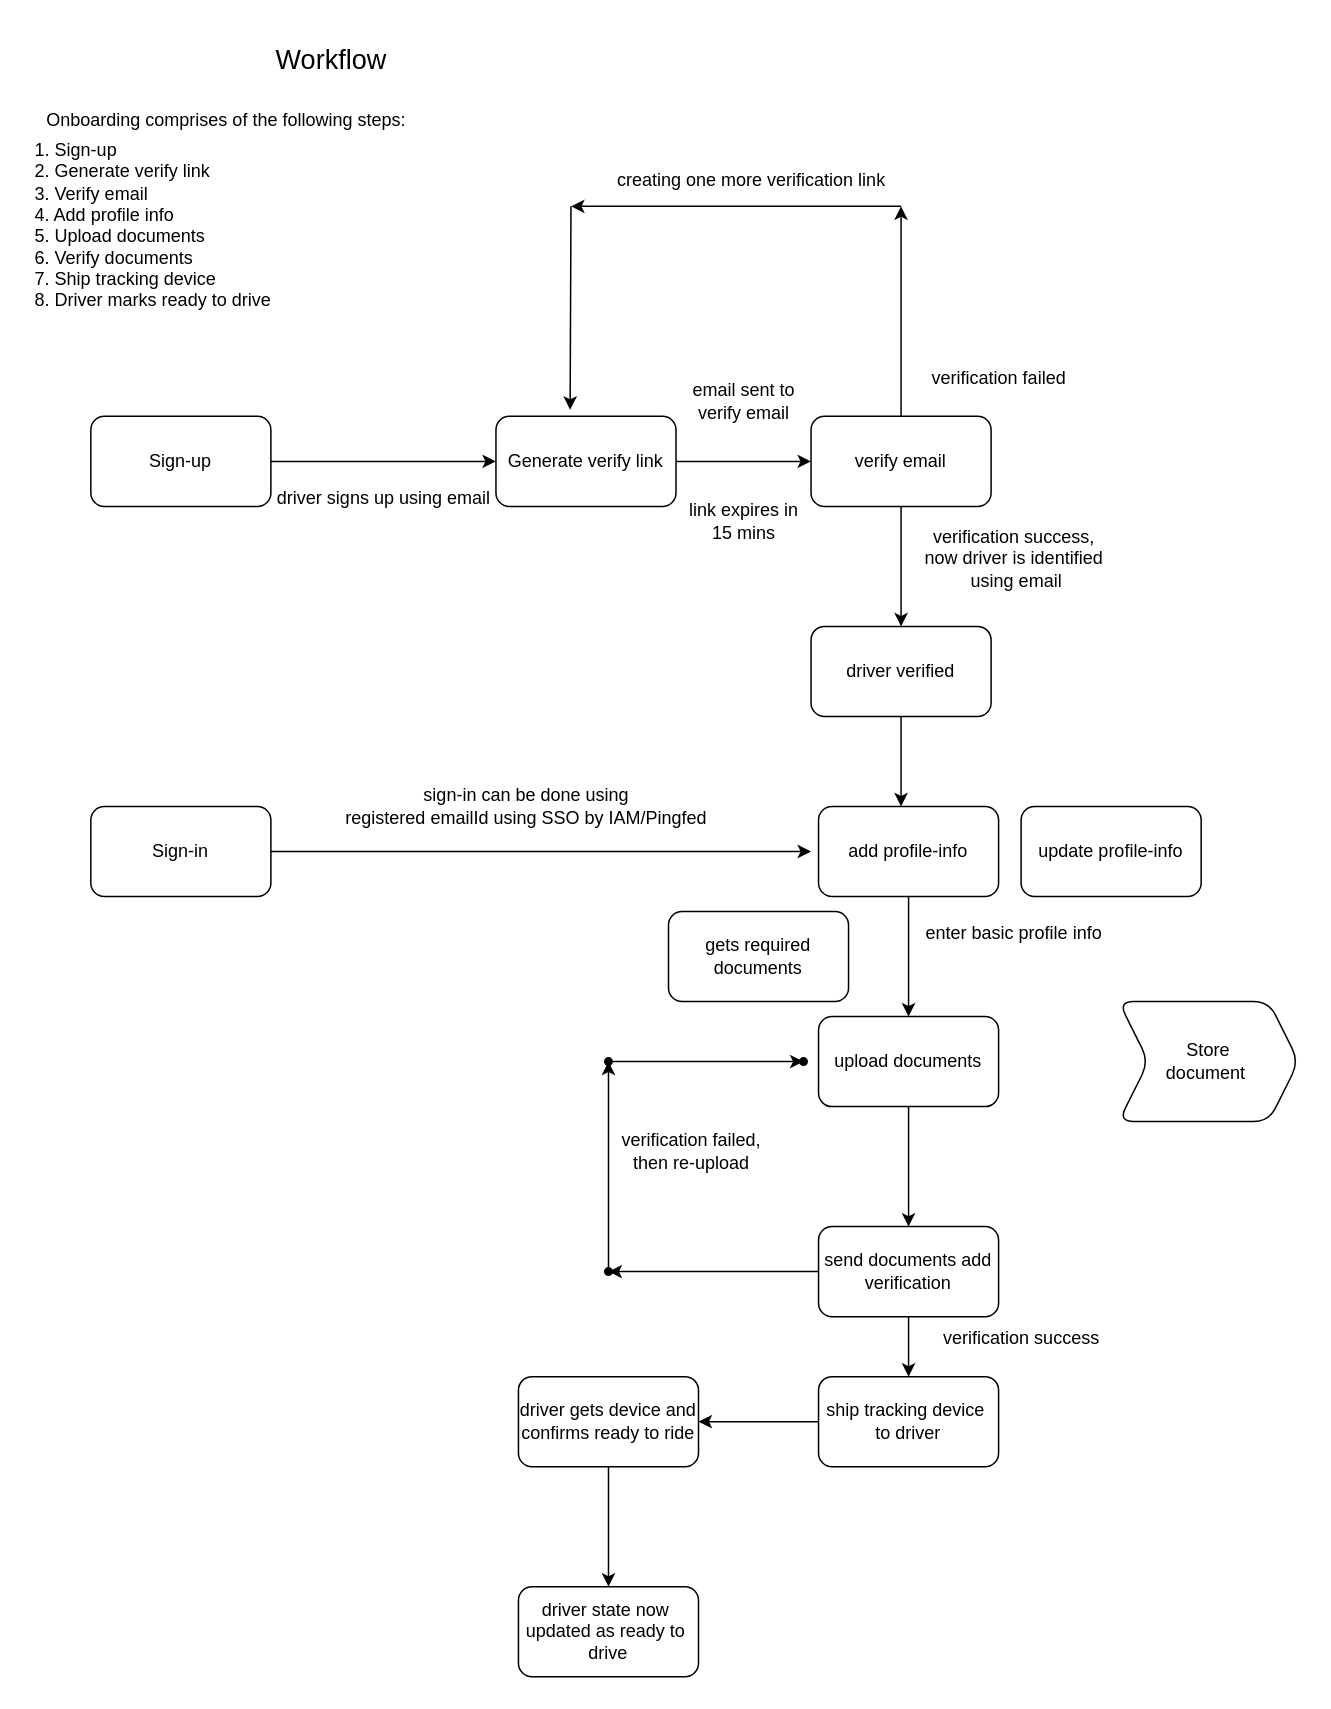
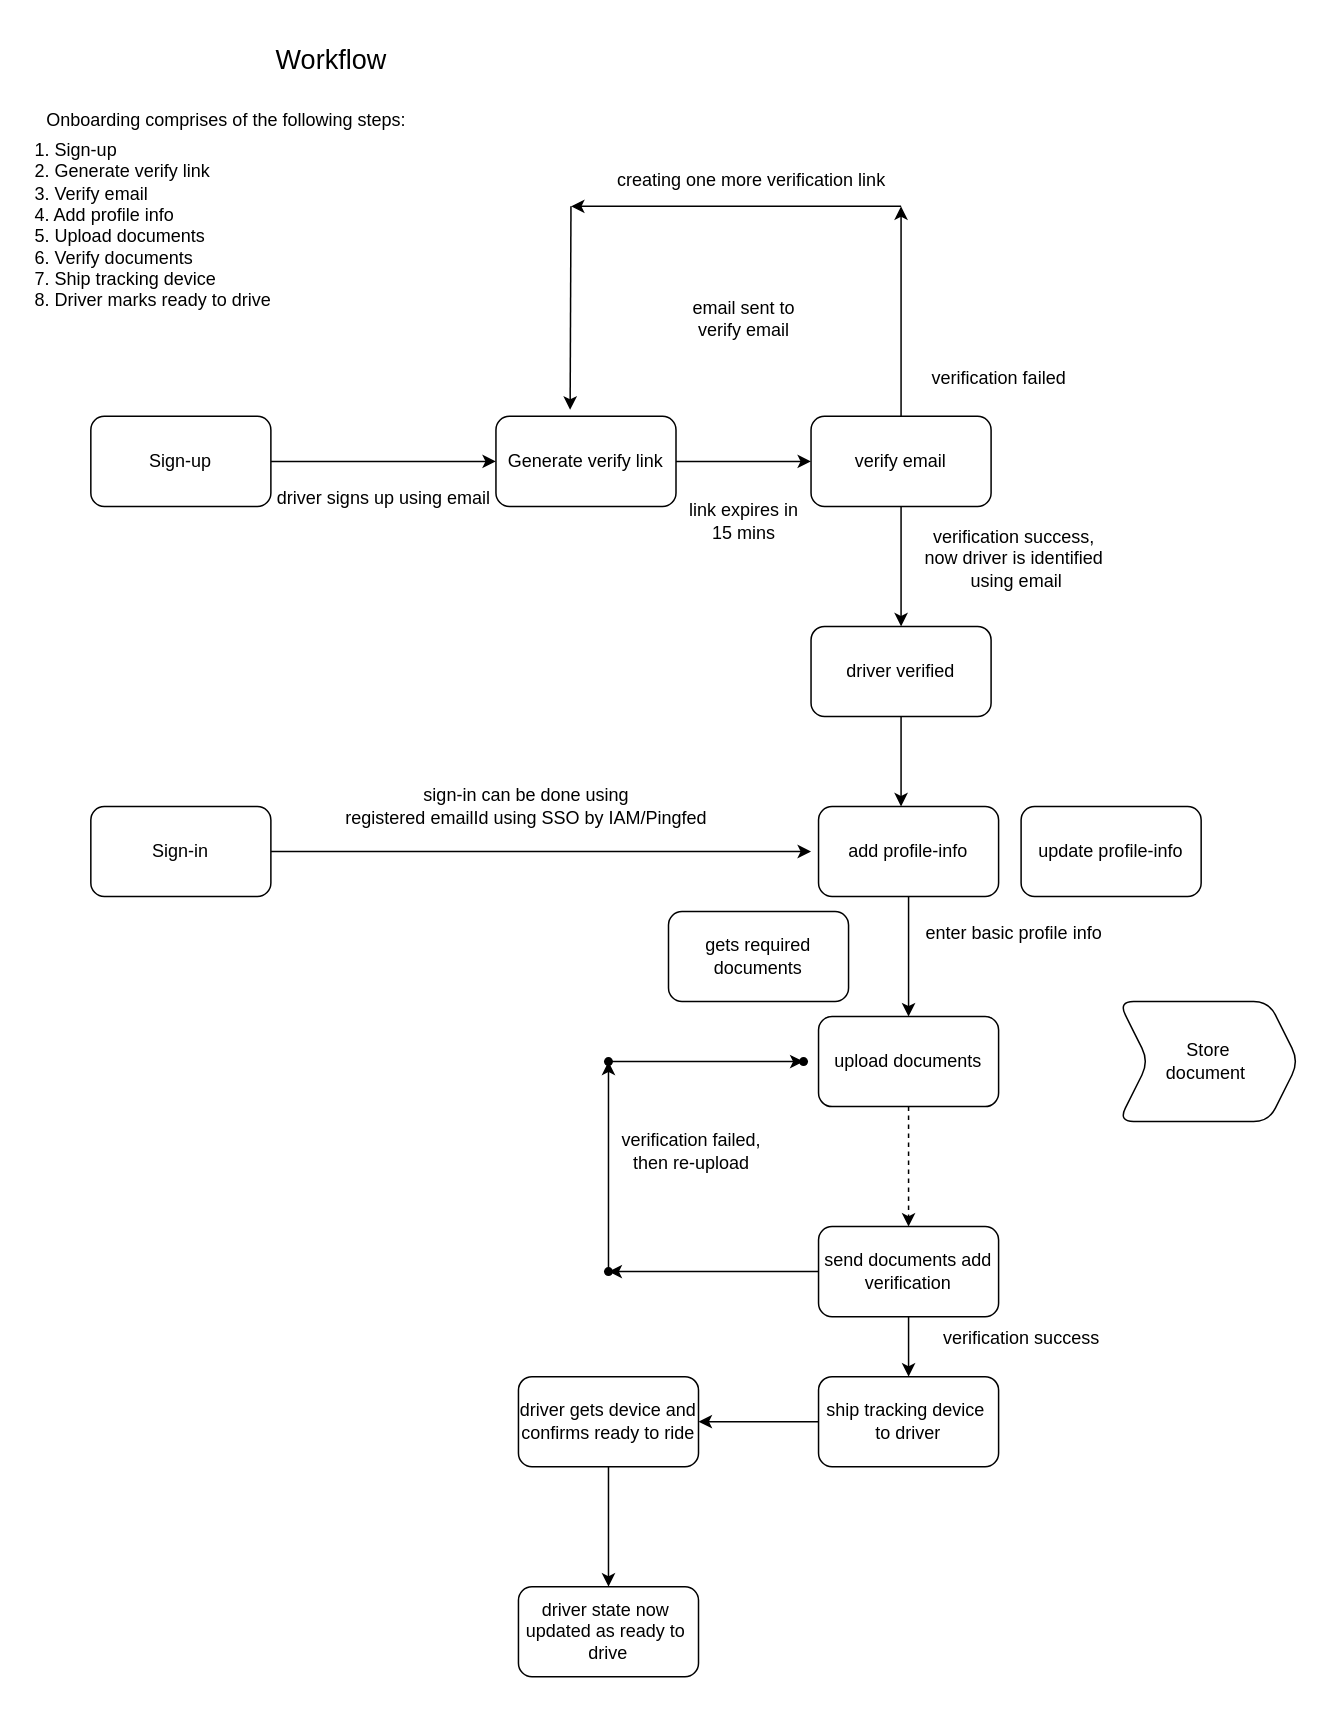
(743, 401) -> (743, 319)
(908, 1161) -> (908, 1161)
